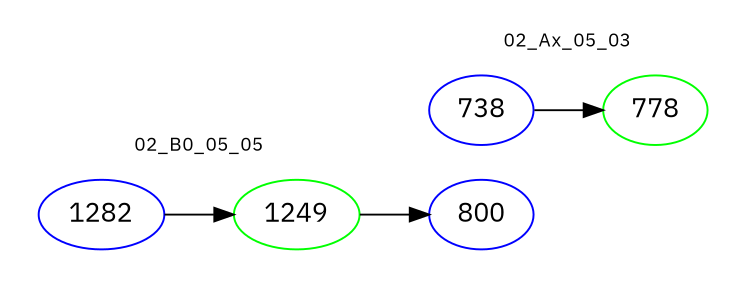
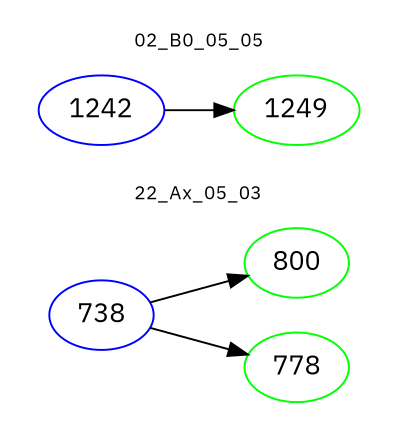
(568, 42) -> (199, 194)
(101, 215) -> (101, 110)
(387, 215) -> (190, 292)
(481, 215) -> (297, 263)
